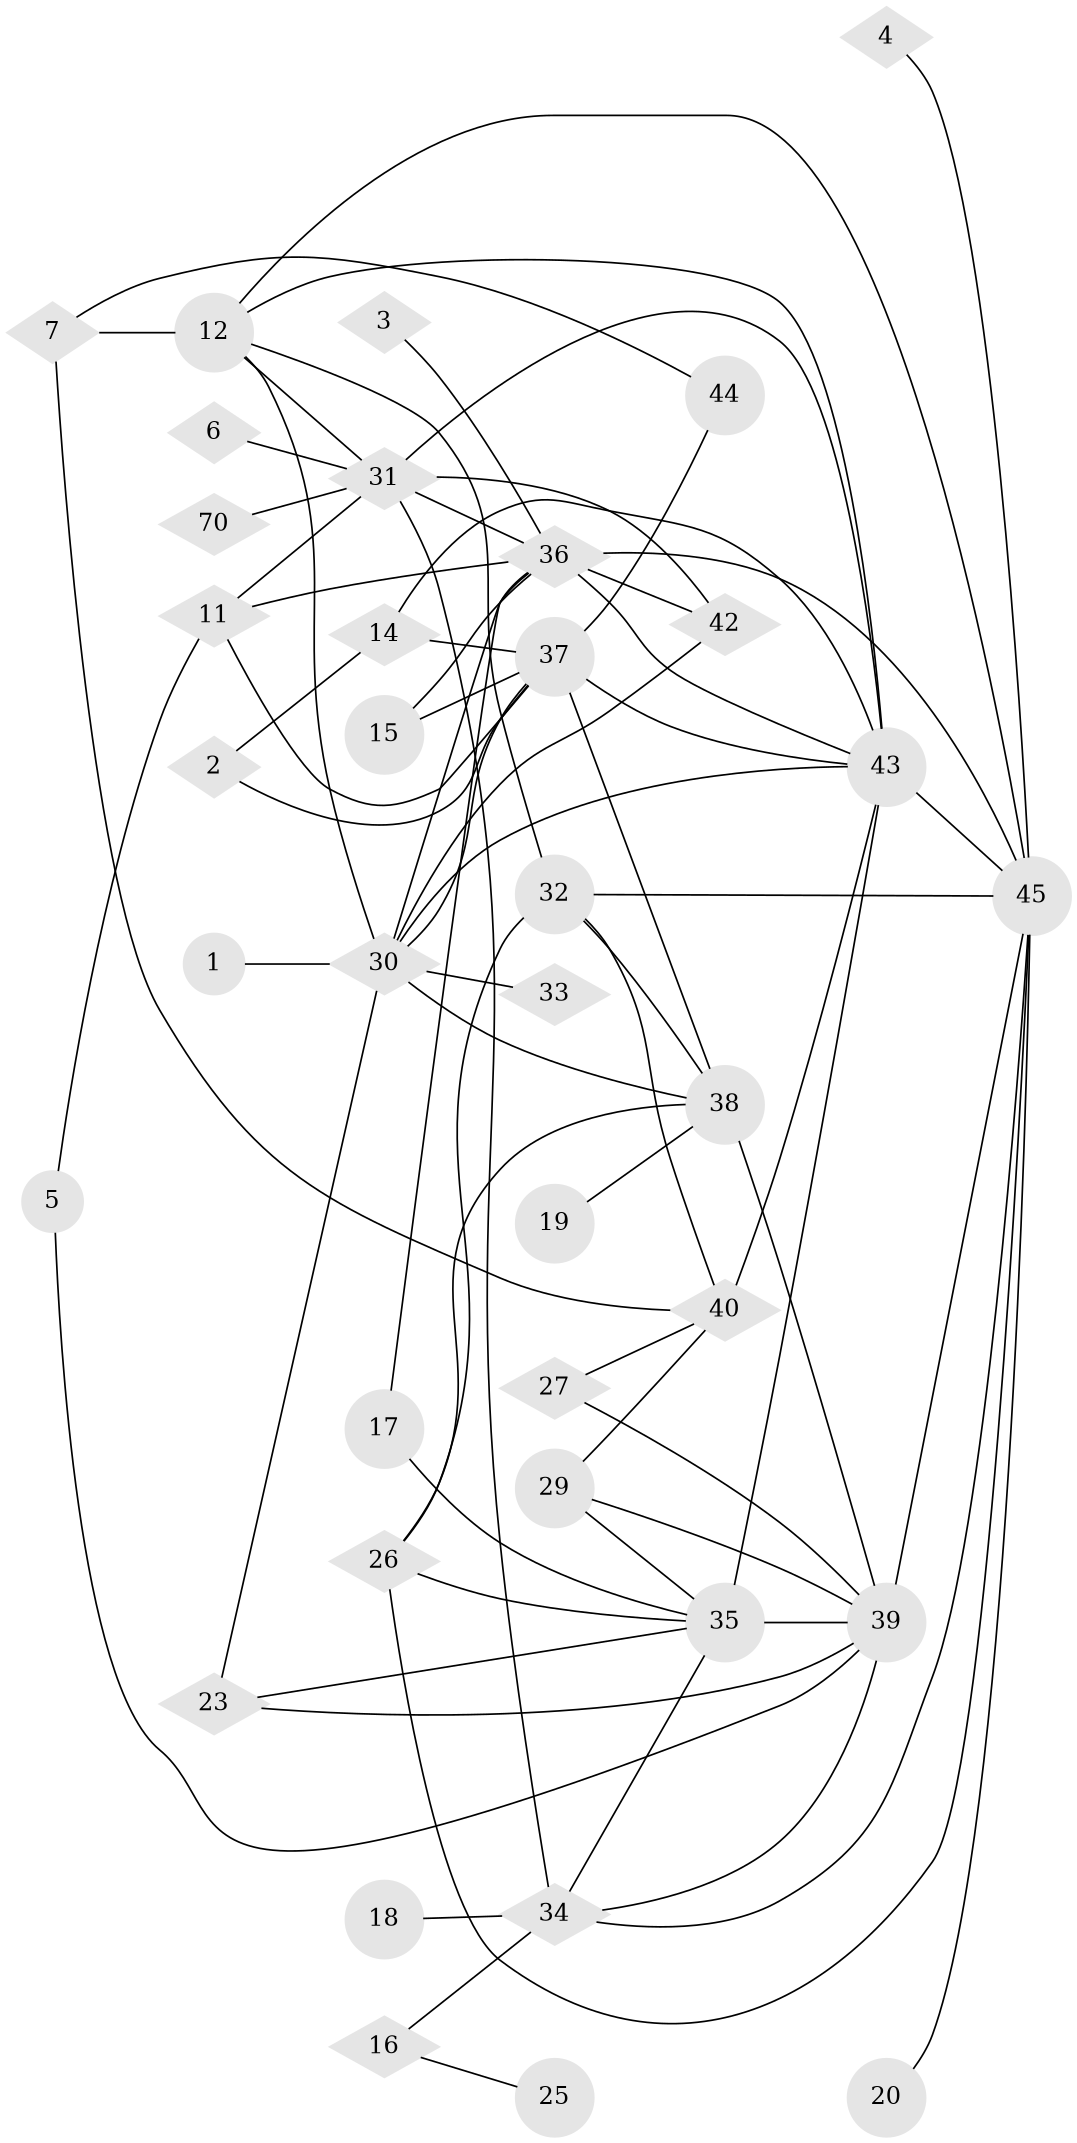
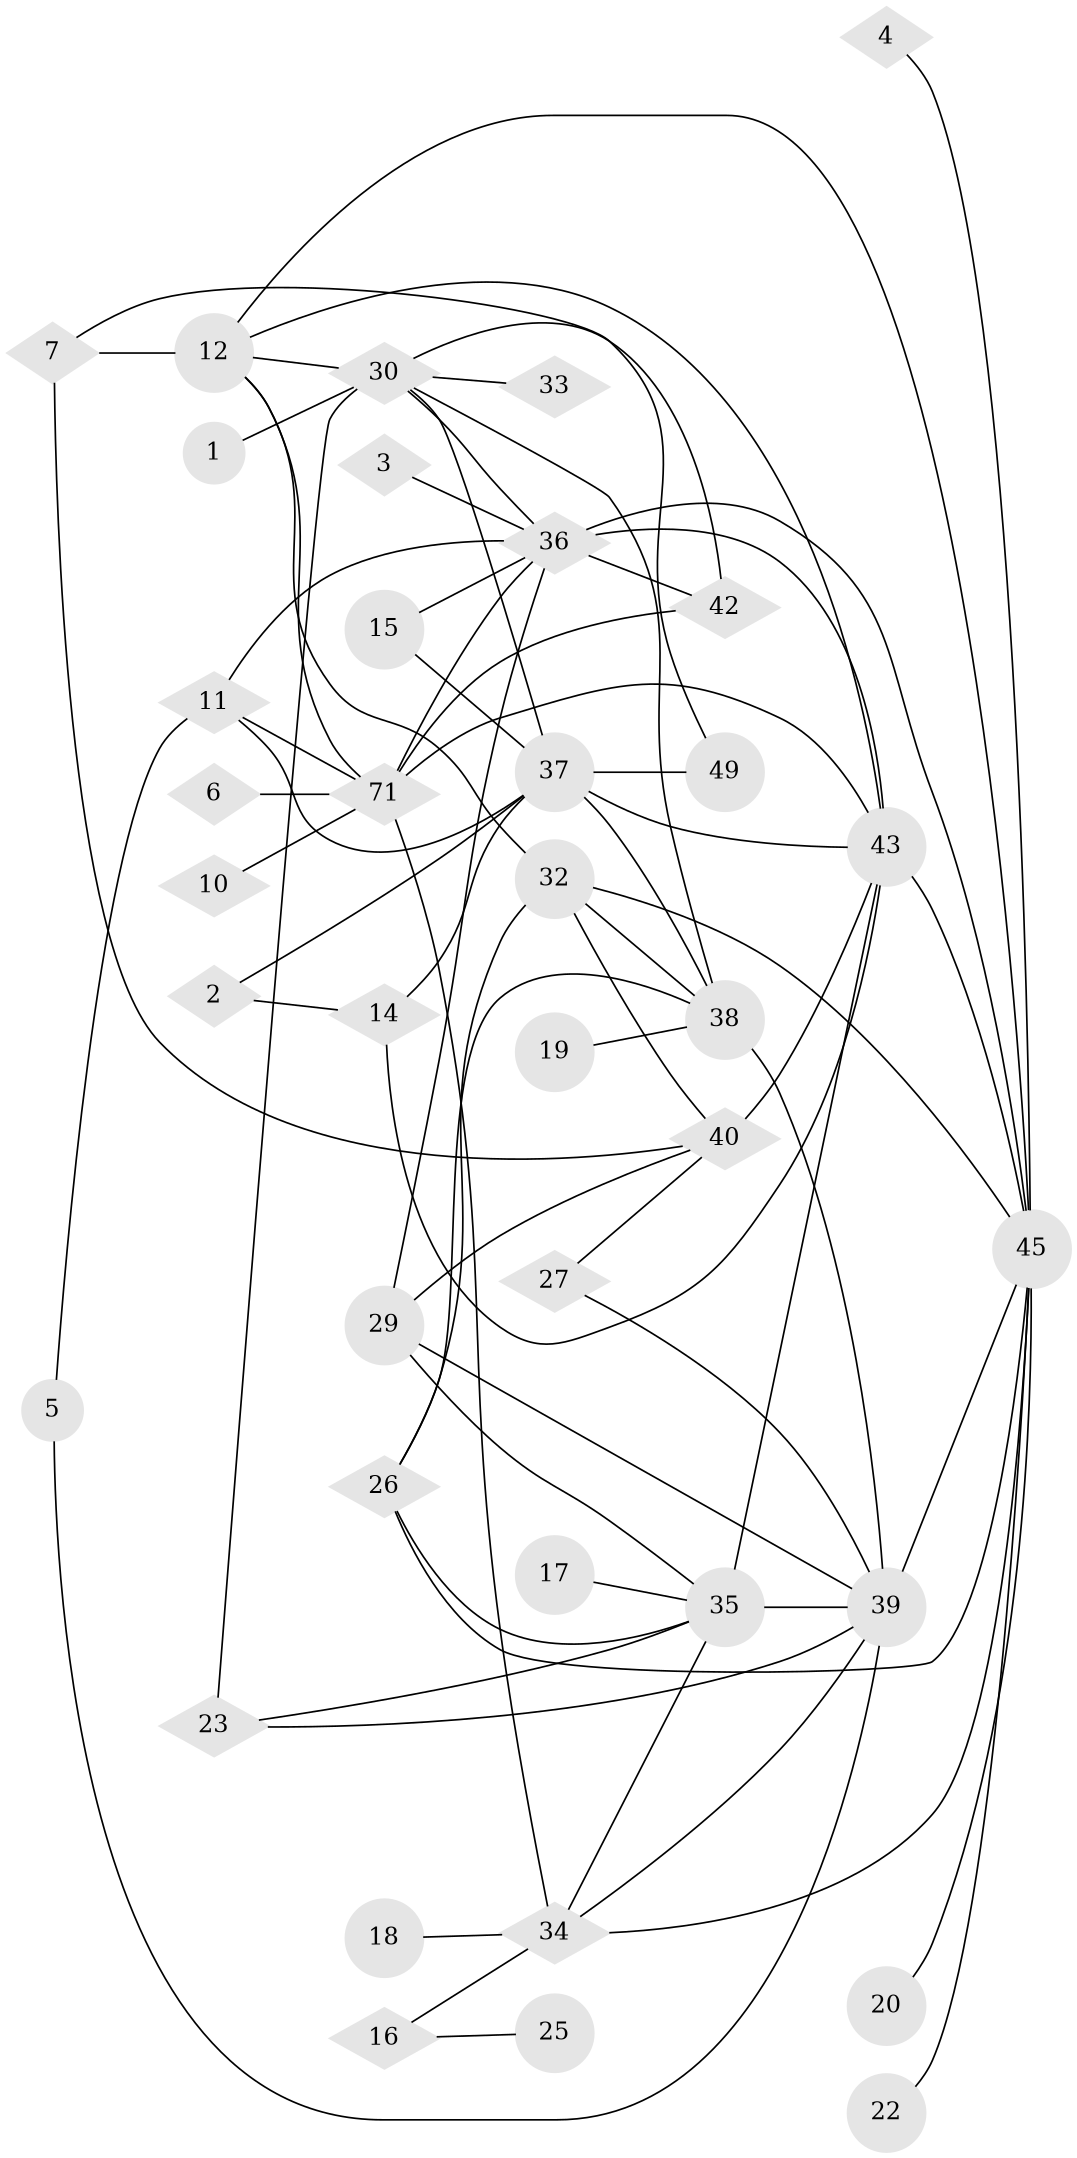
(725, 395) -> (725, 772)
(384, 479) -> (384, 794)
(214, 524) -> (214, 886)
(588, 804) -> none
(448, 955) -> (456, 962)
none -> (887, 2113)
